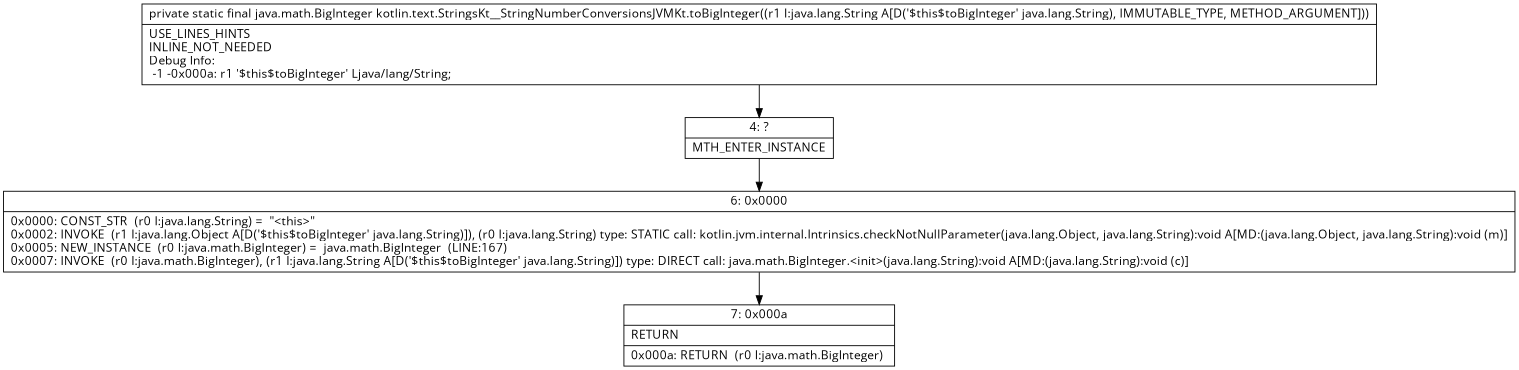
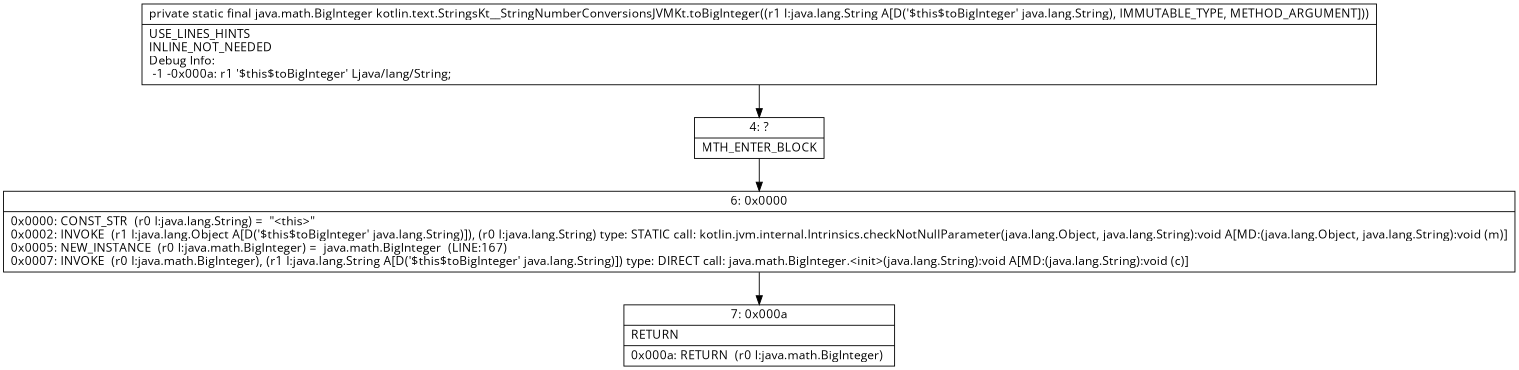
(759, 148) -> (759, 148)
